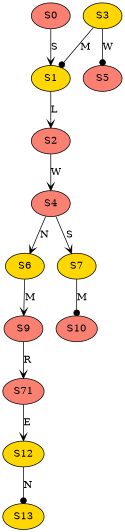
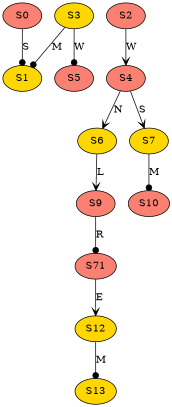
(51, 44) -> (22, 44)
(51, 106) -> none
(30, 297) -> (101, 172)
(23, 356) -> (96, 232)
(28, 485) -> (101, 360)
